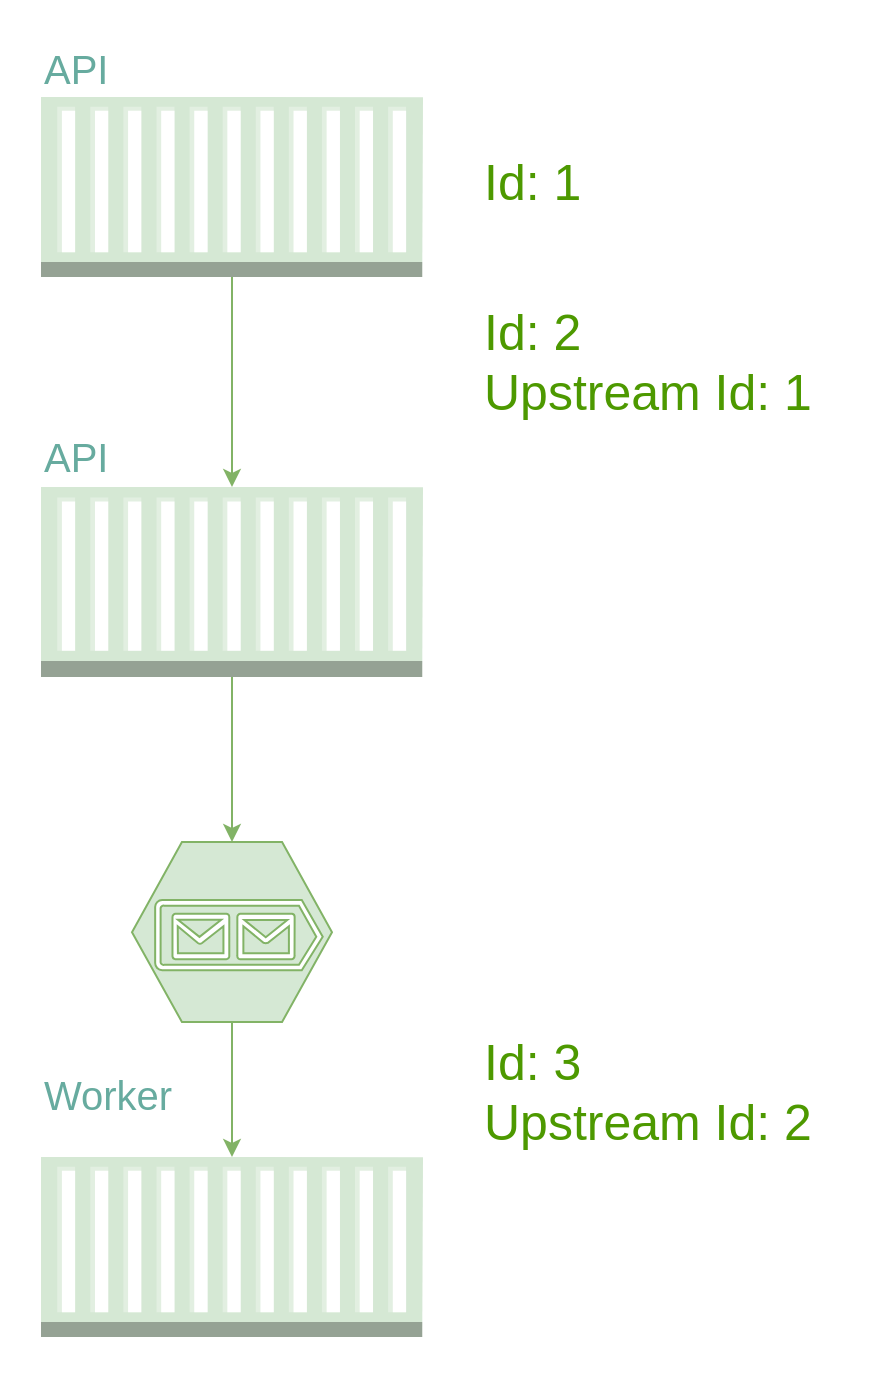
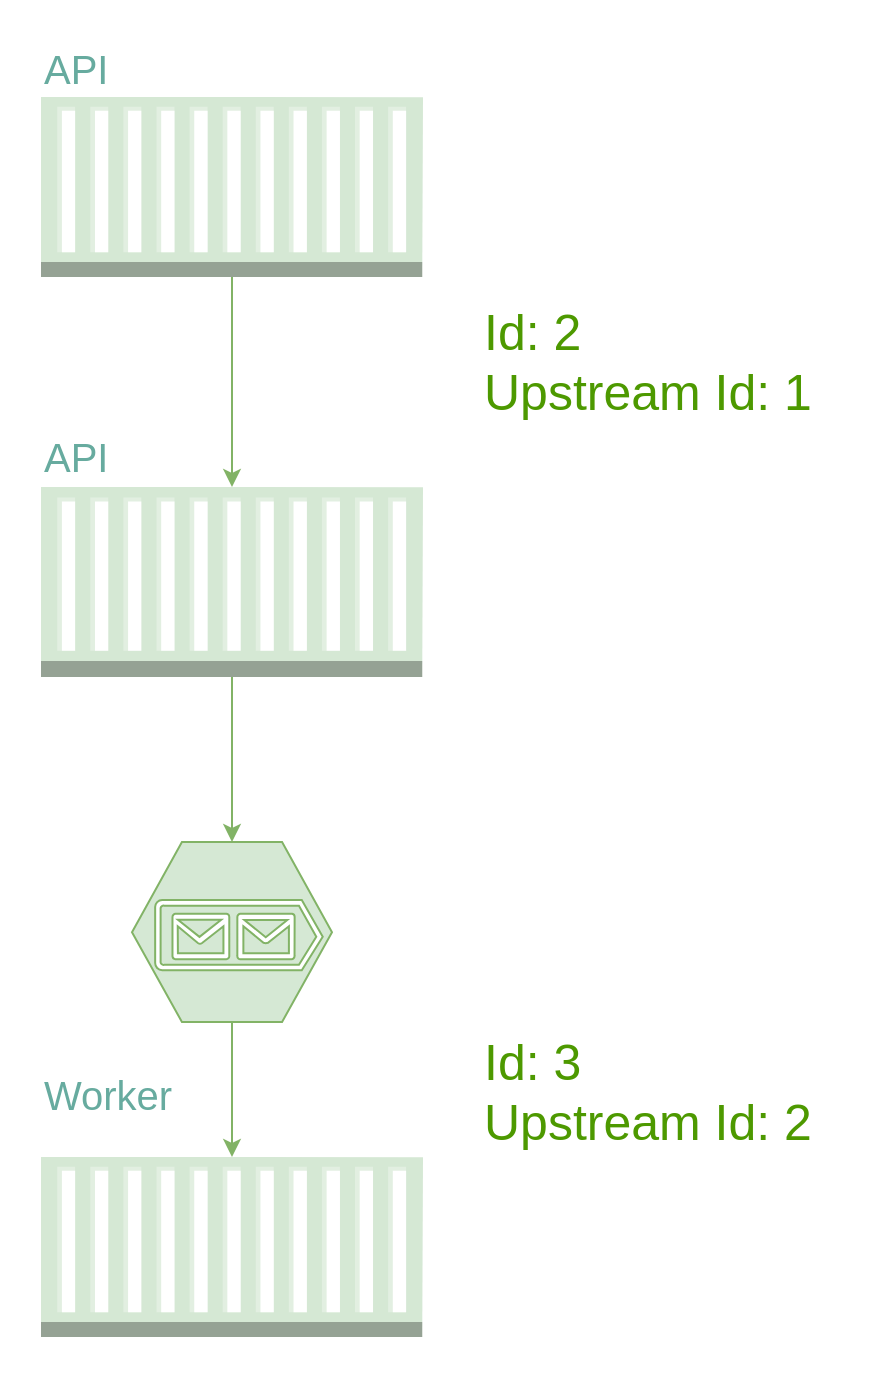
(541, 167) -> none
